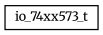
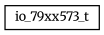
(52, 18) -> (52, 18)
